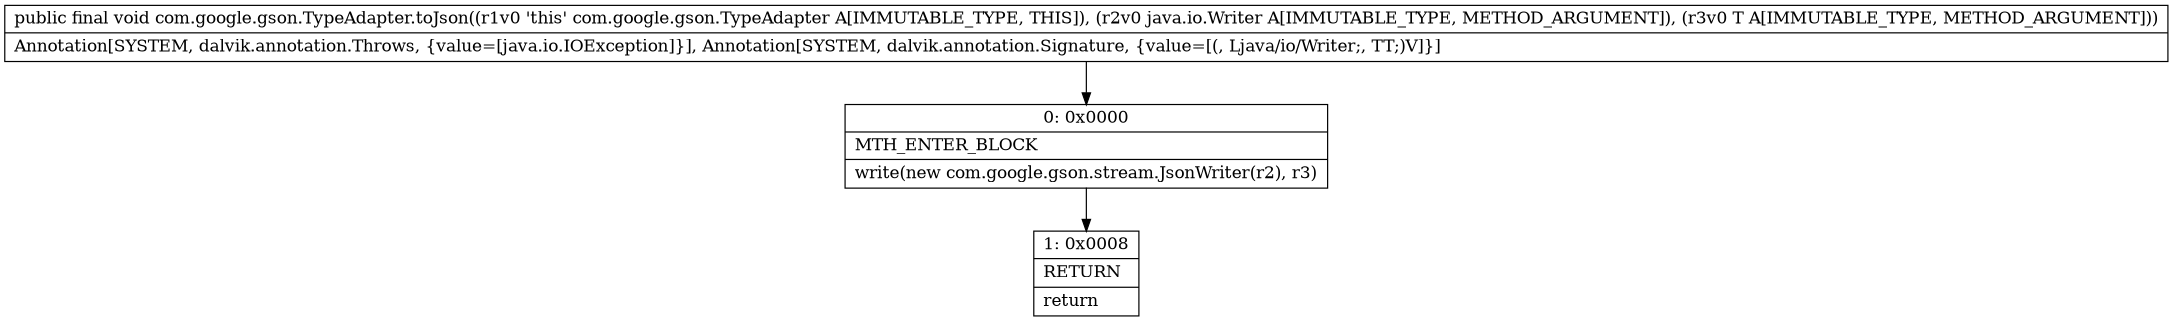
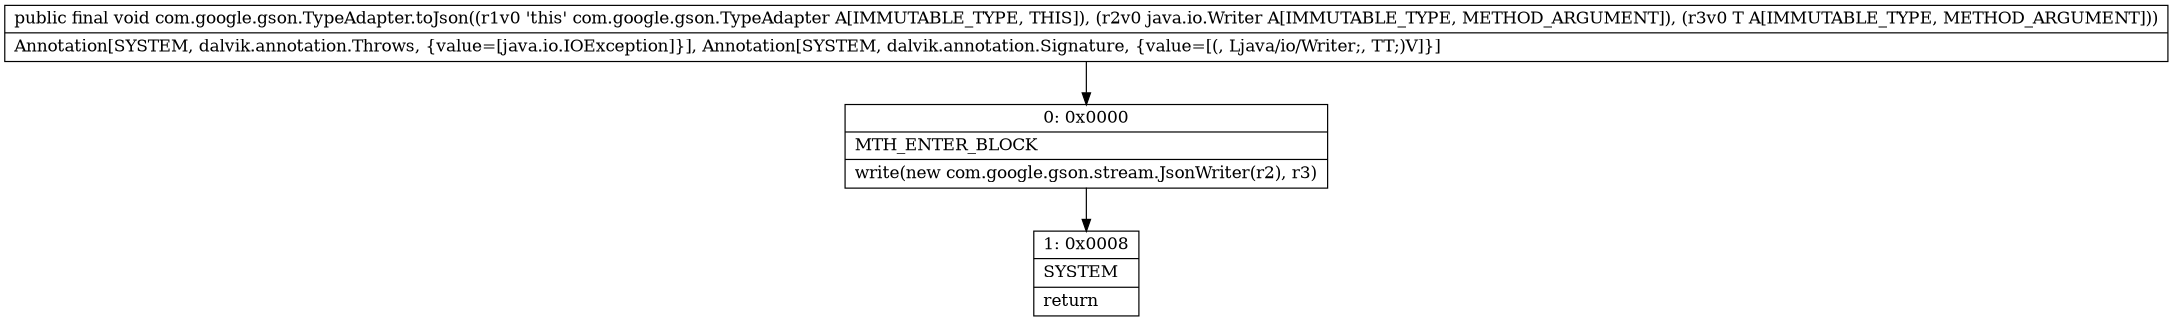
(1082, 272) -> (1081, 272)
